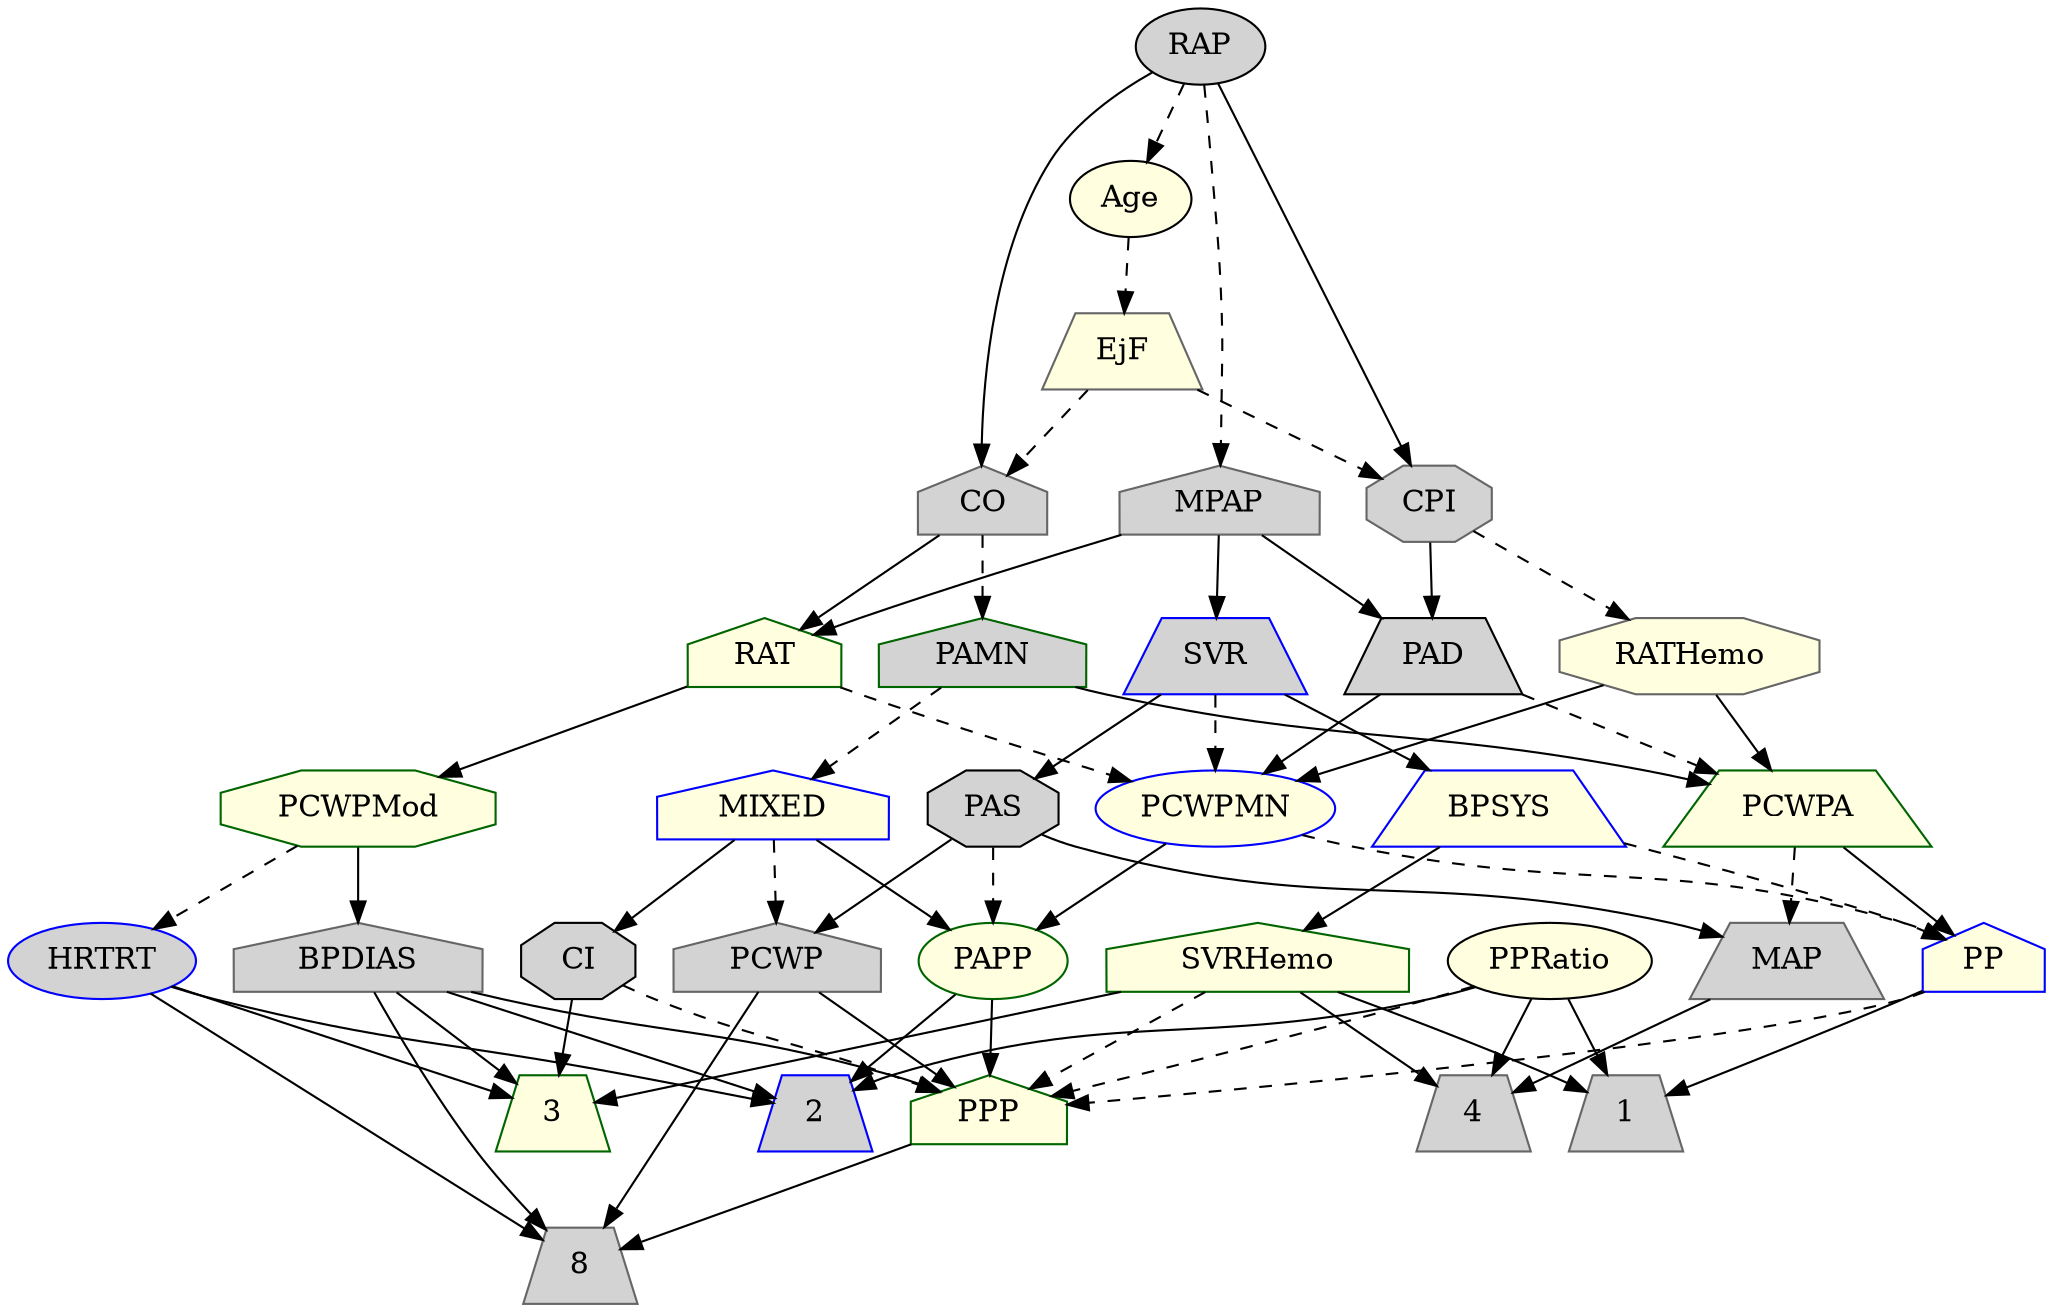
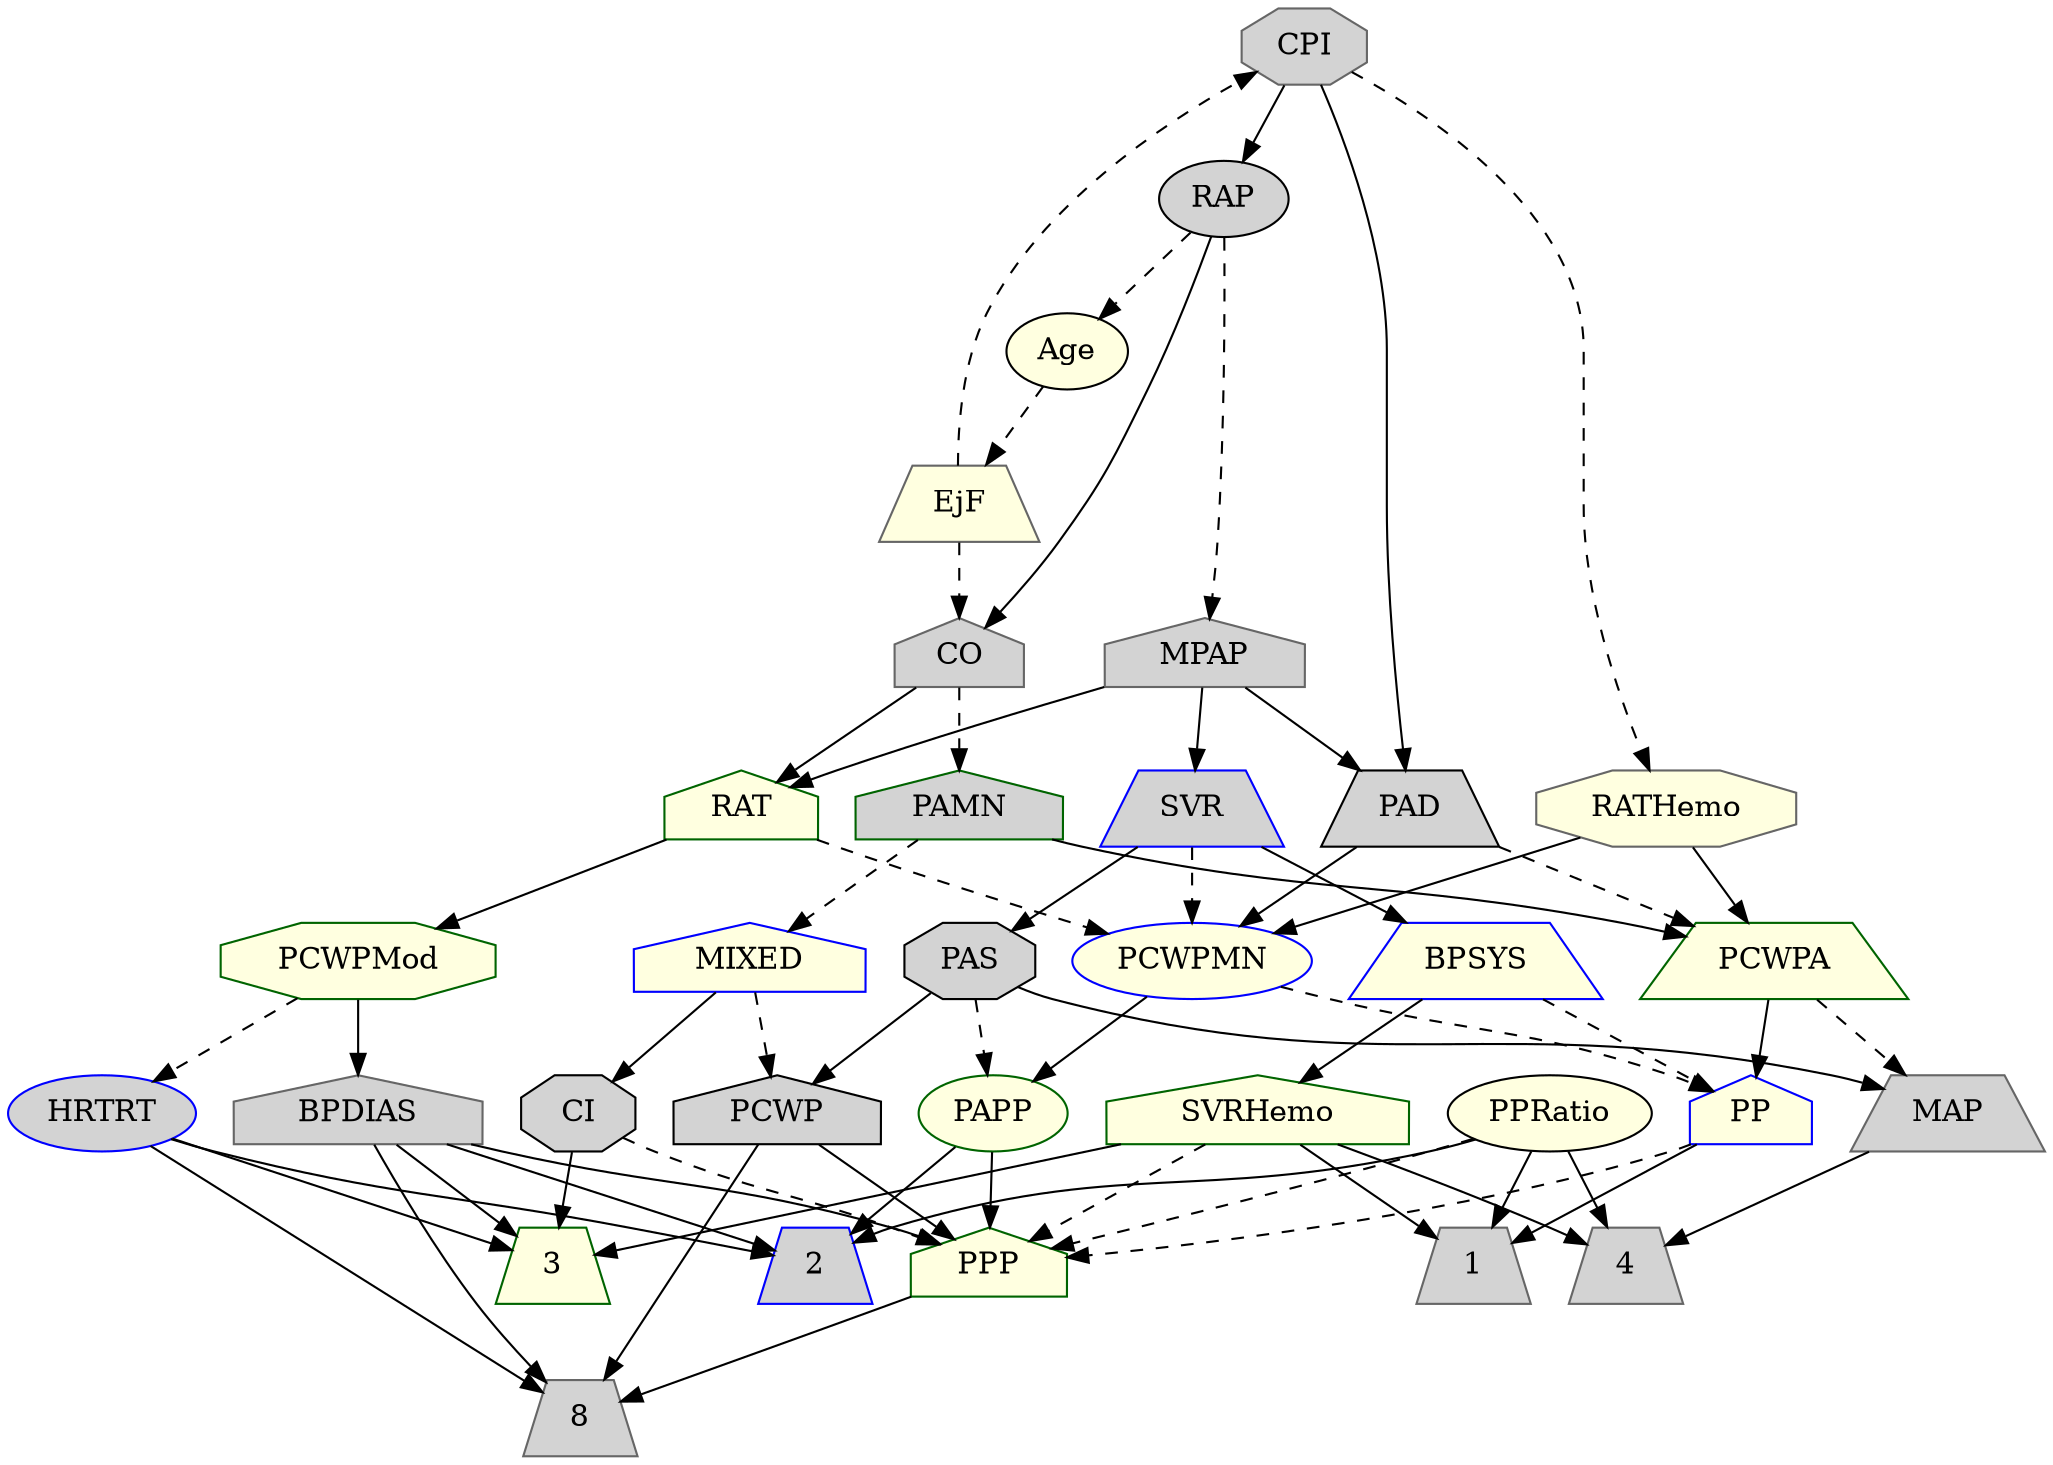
(1310, 265) -> (1269, 114)
(871, 877) -> none
(777, 961) -> (777, 1113)
